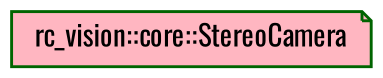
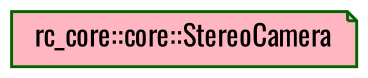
(191, 39) -> (184, 39)
